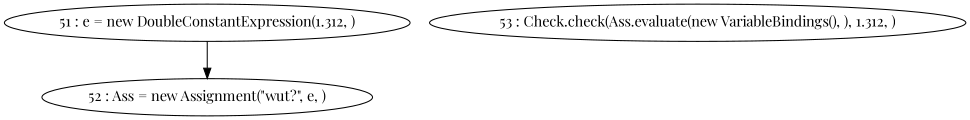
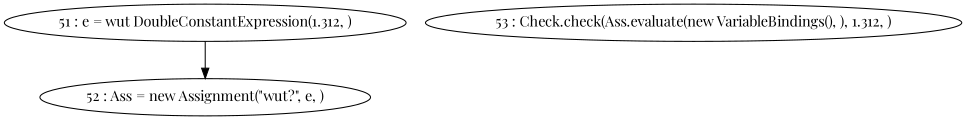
(207, 23) -> (205, 23)
